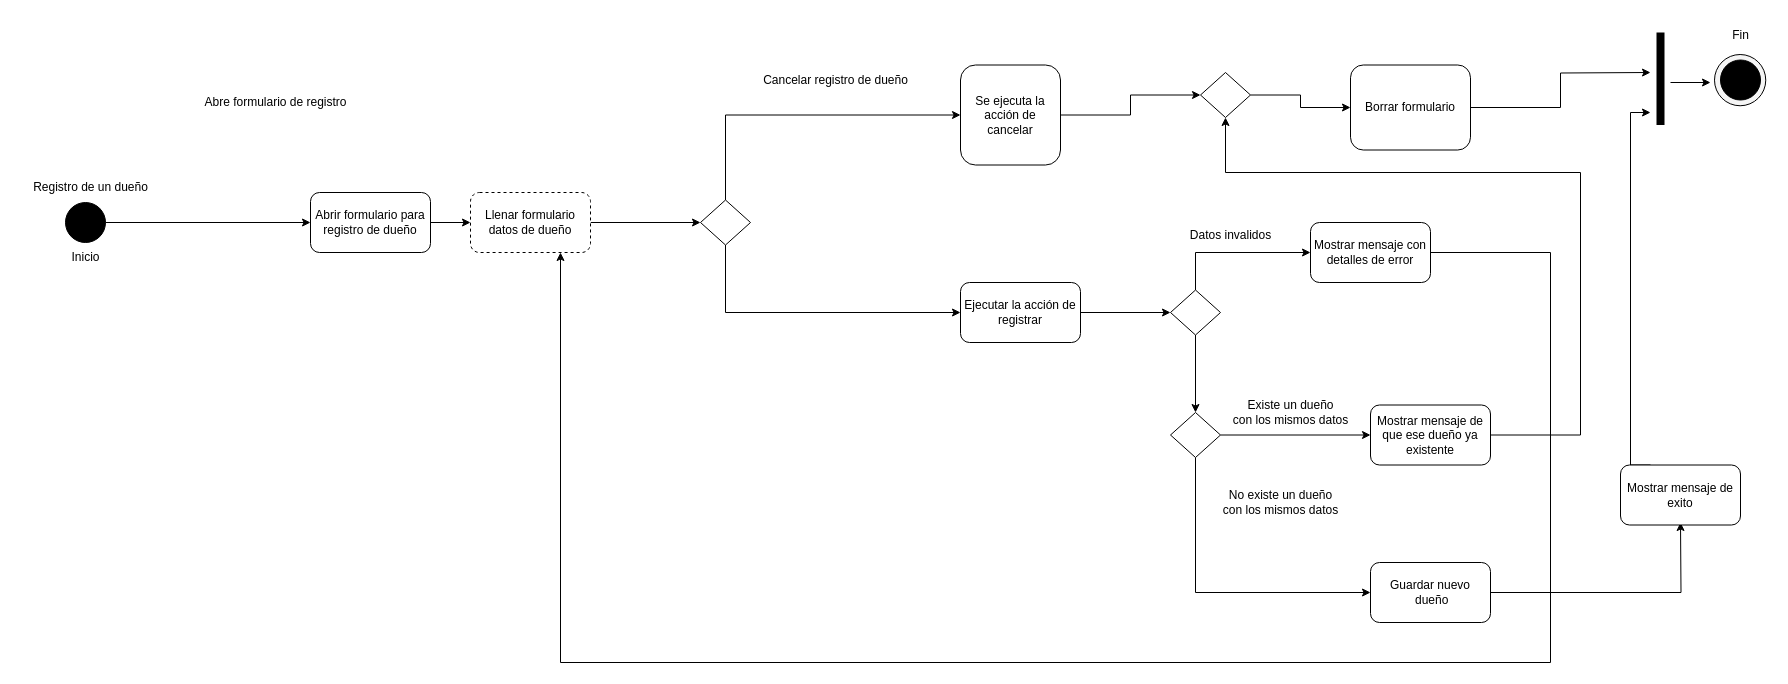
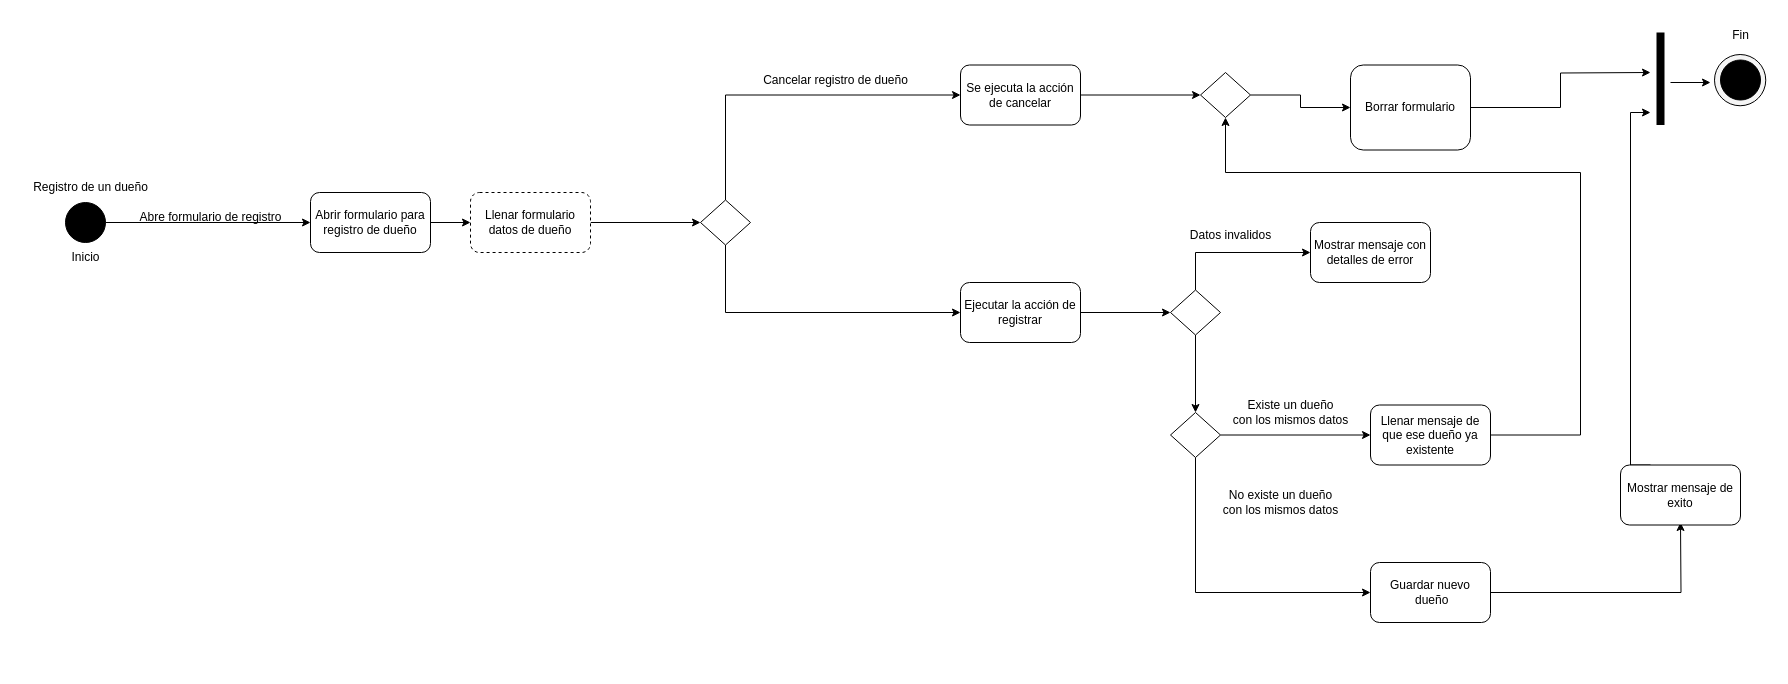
(276, 103) -> (211, 218)
(1011, 115) -> (1021, 95)
(1431, 436) -> (1431, 436)
(1120, 663) -> none
